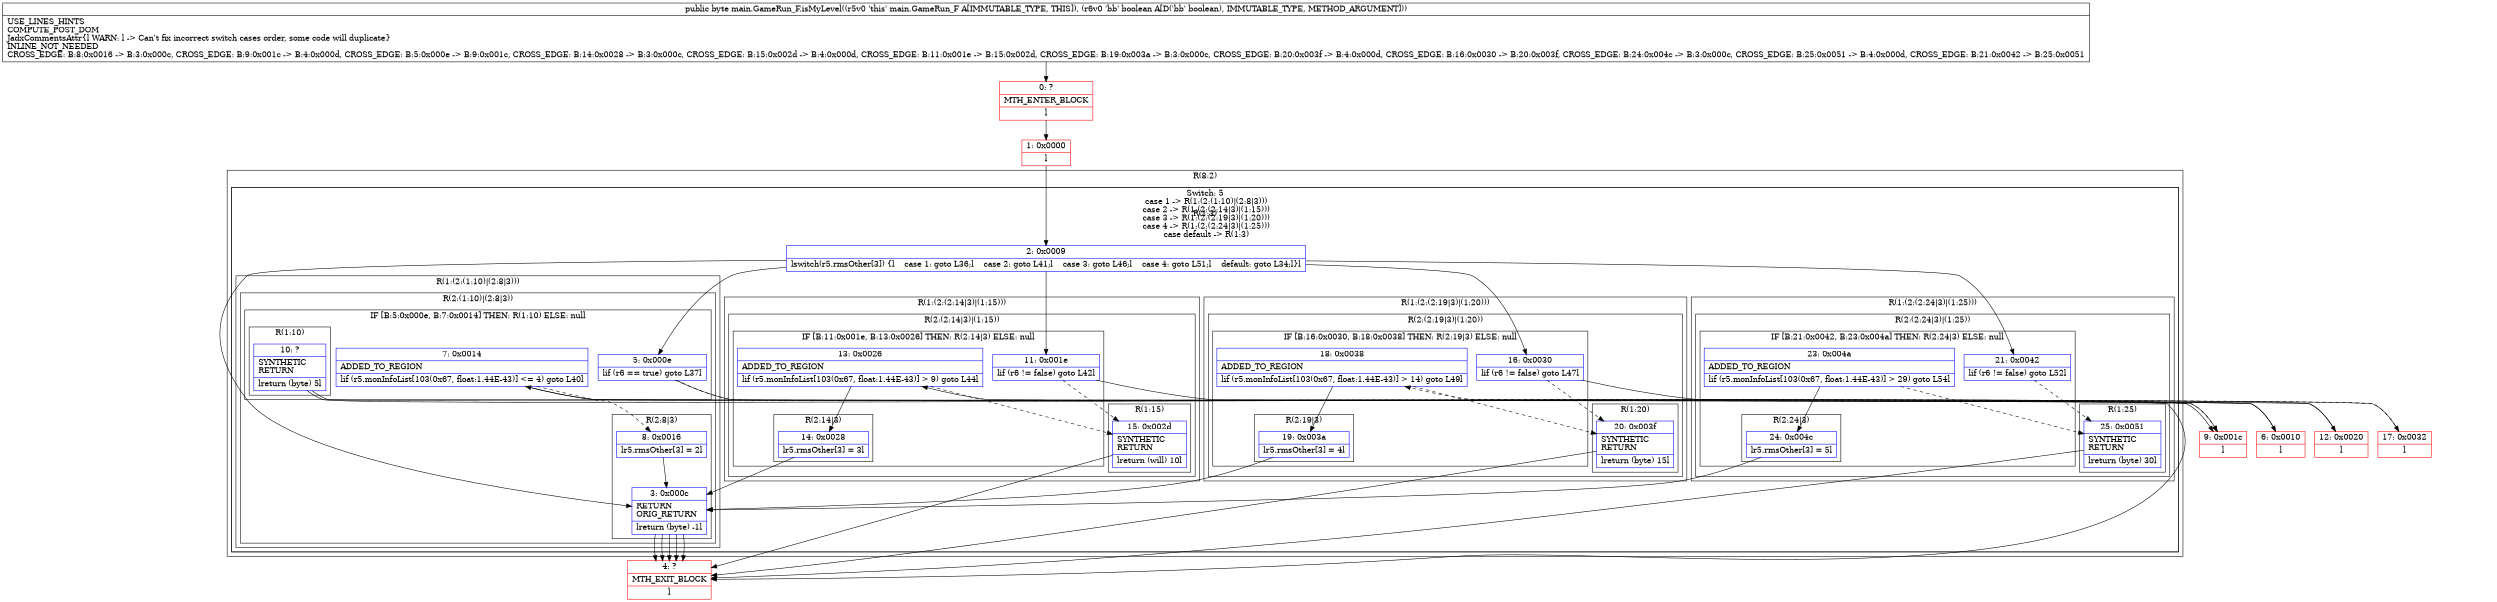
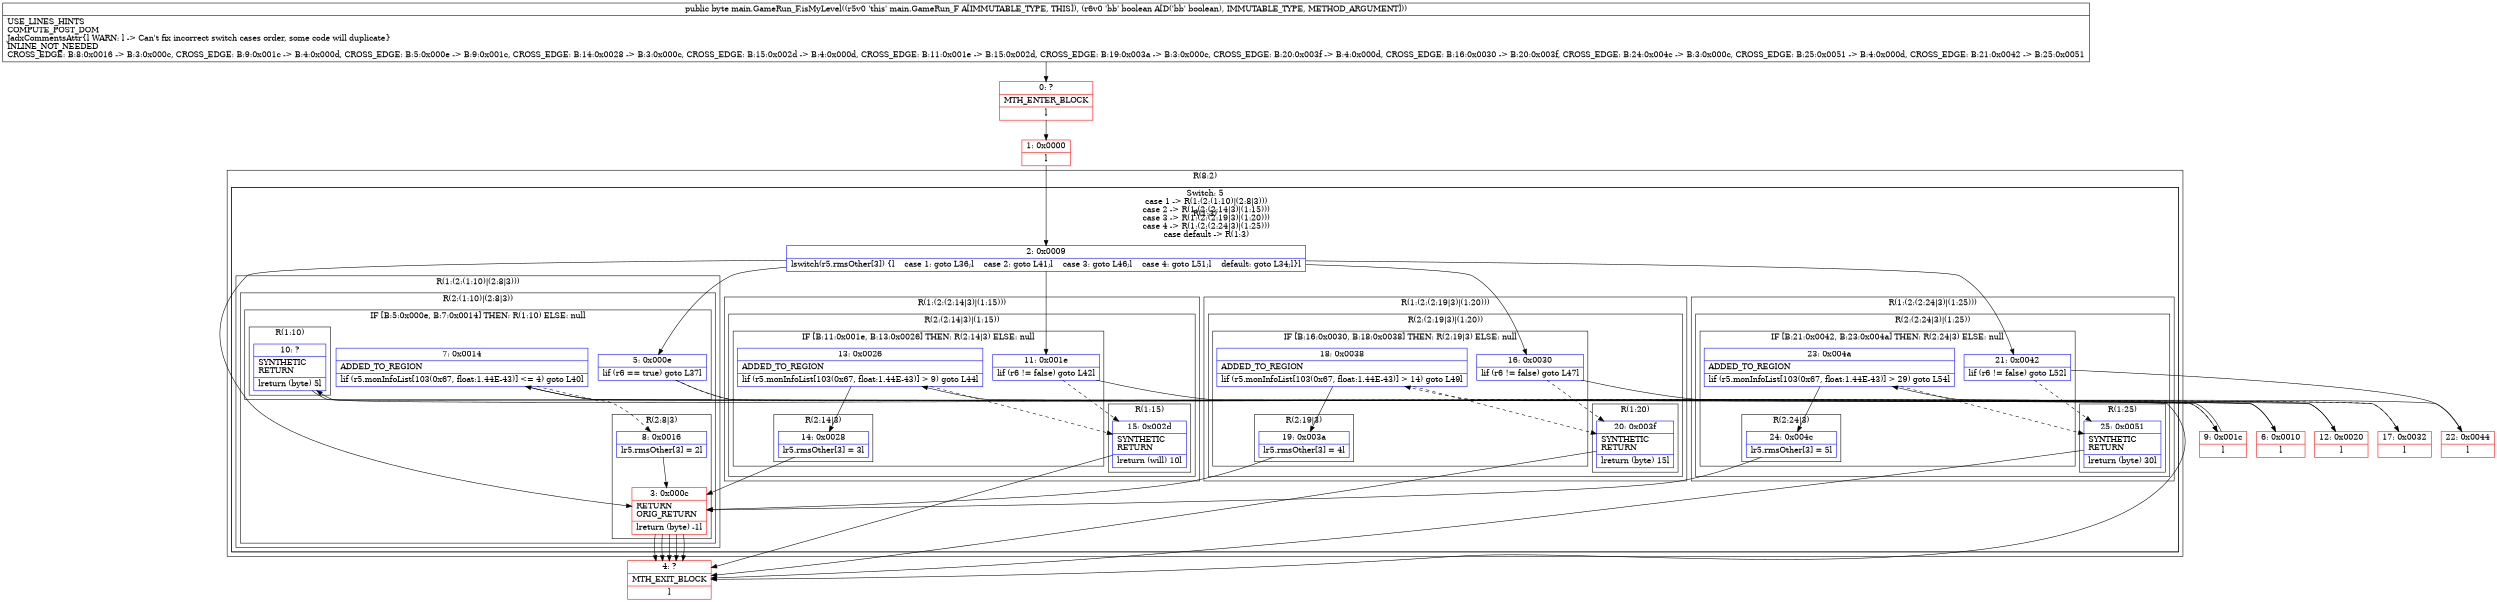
(1262, 401) -> (1277, 401)
none -> (2468, 444)
(669, 511) -> (669, 511)
